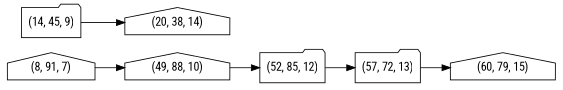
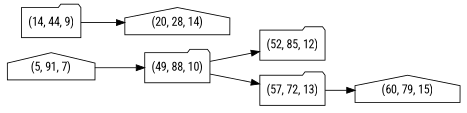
(51, 23) -> (51, 23)
(177, 23) -> (177, 23)
(51, 68) -> (51, 68)
(177, 68) -> (177, 68)
(336, 68) -> (231, 78)
